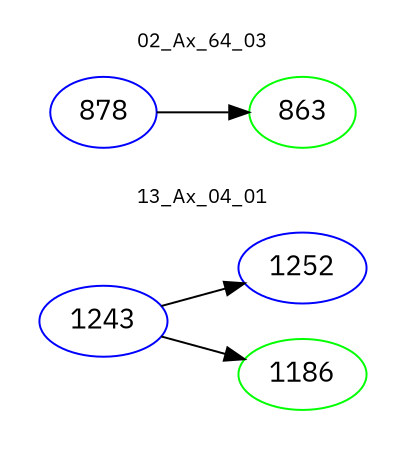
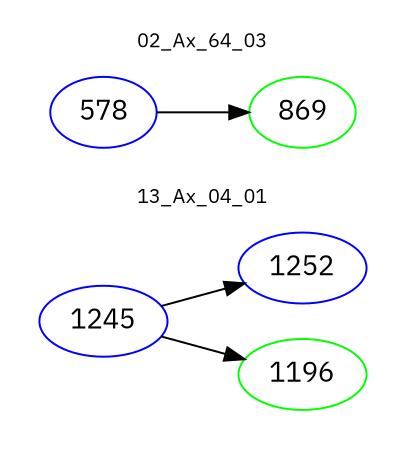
(103, 112) -> (103, 112)
(303, 112) -> (303, 112)
(103, 321) -> (103, 321)
(303, 374) -> (303, 374)
